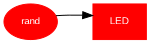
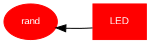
(69, 15) -> (79, 28)
